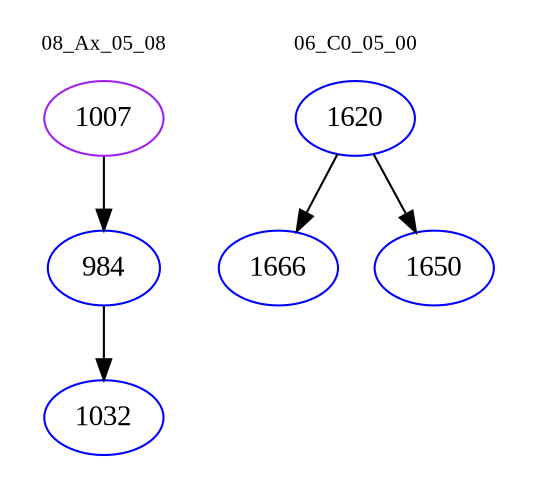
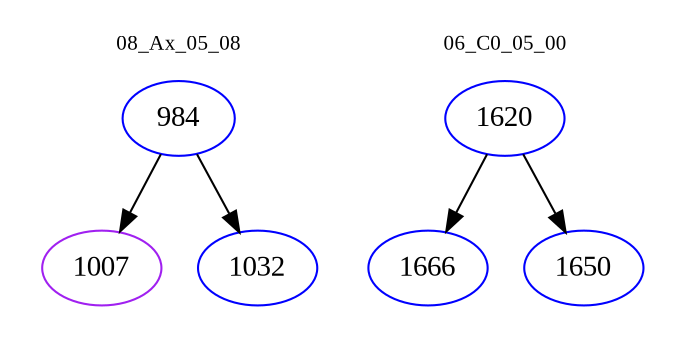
(104, 183) -> (145, 183)
